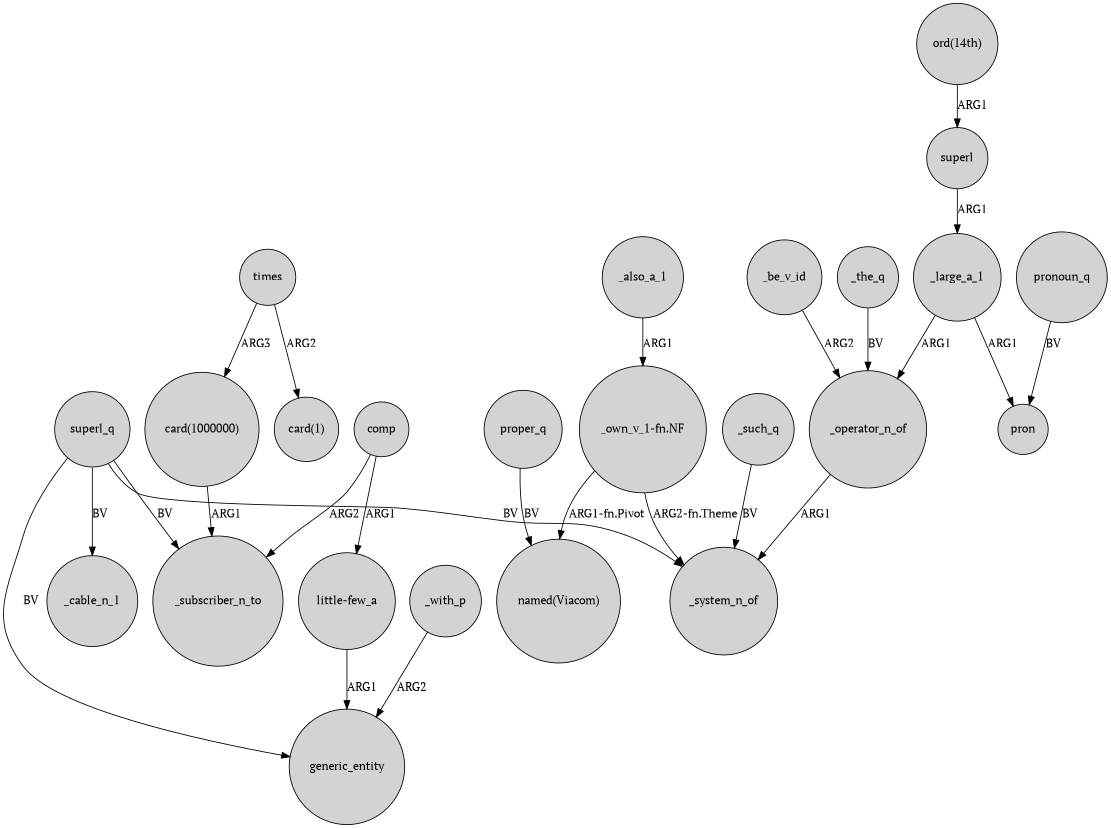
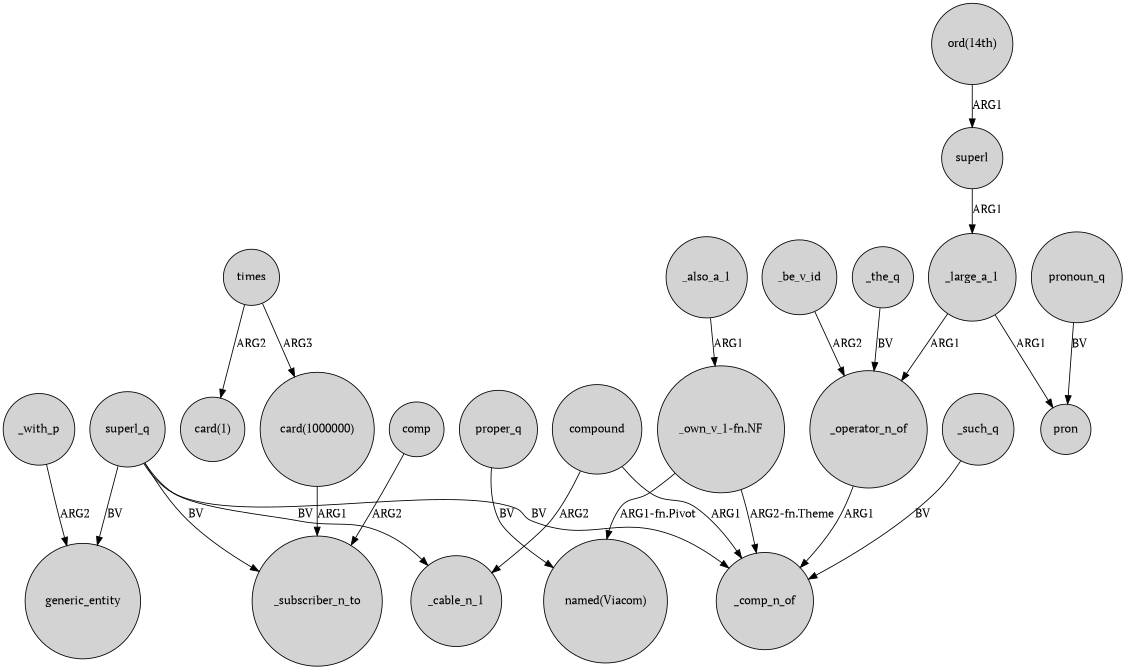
none -> (597, 429)
(347, 601) -> none
(724, 601) -> (765, 601)
